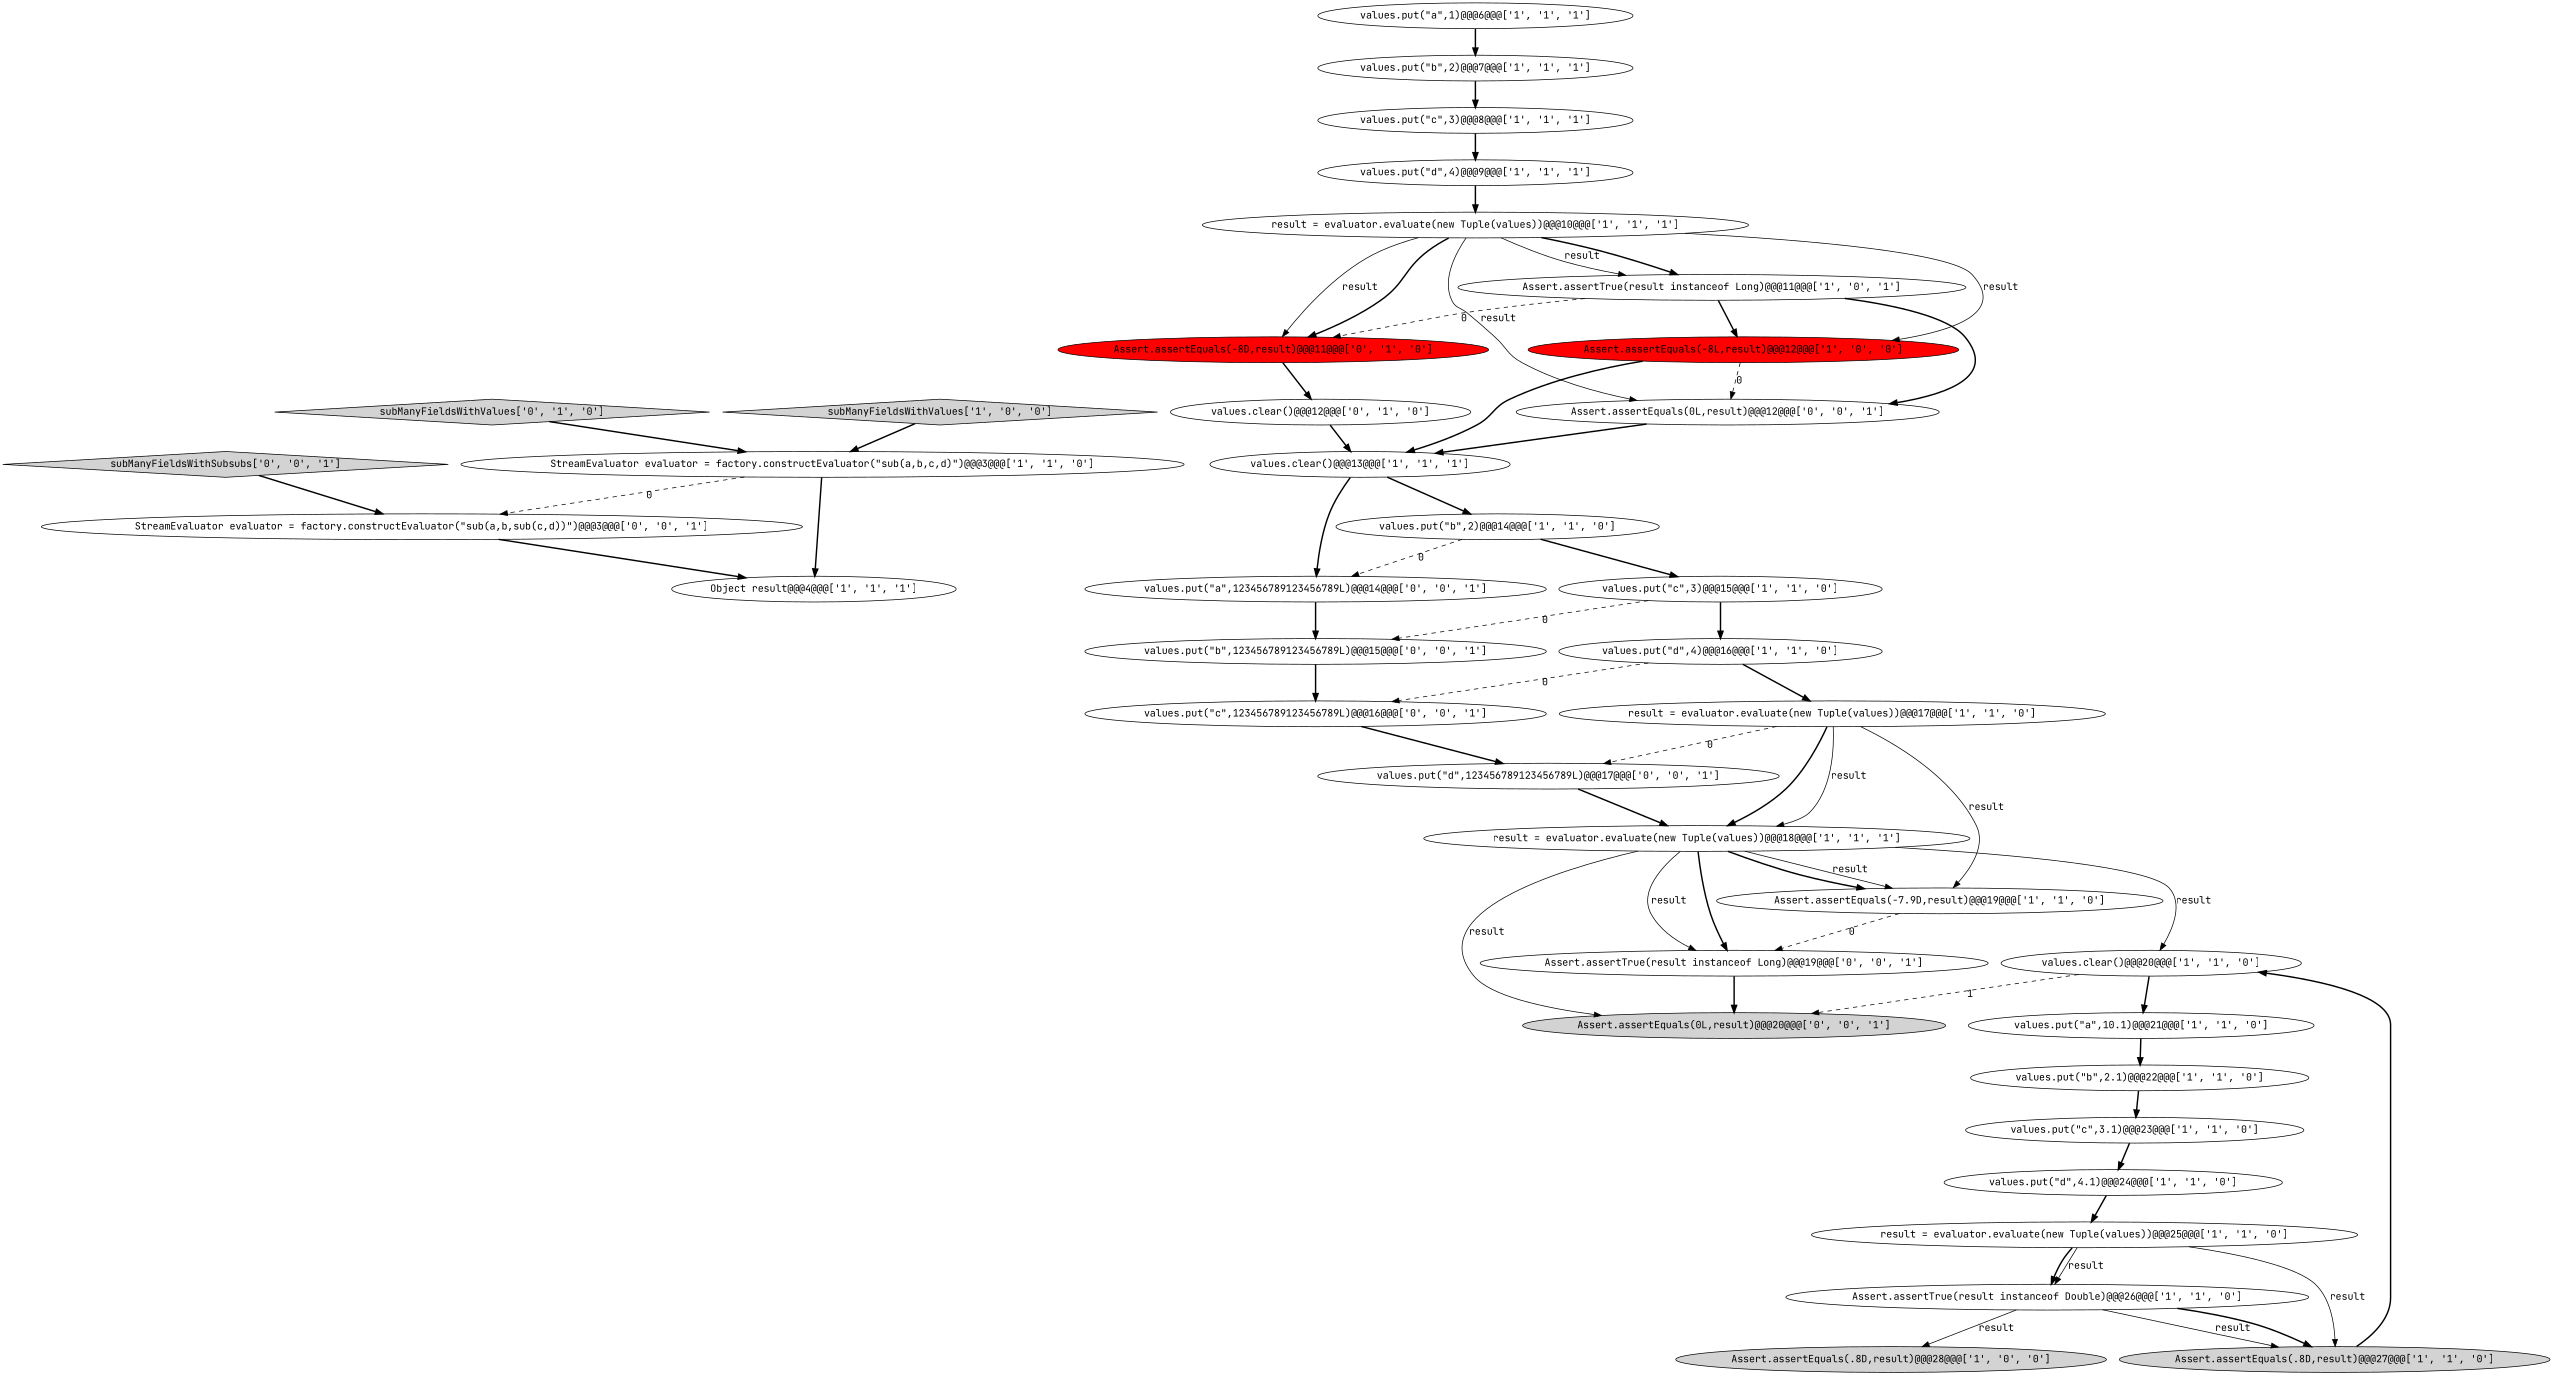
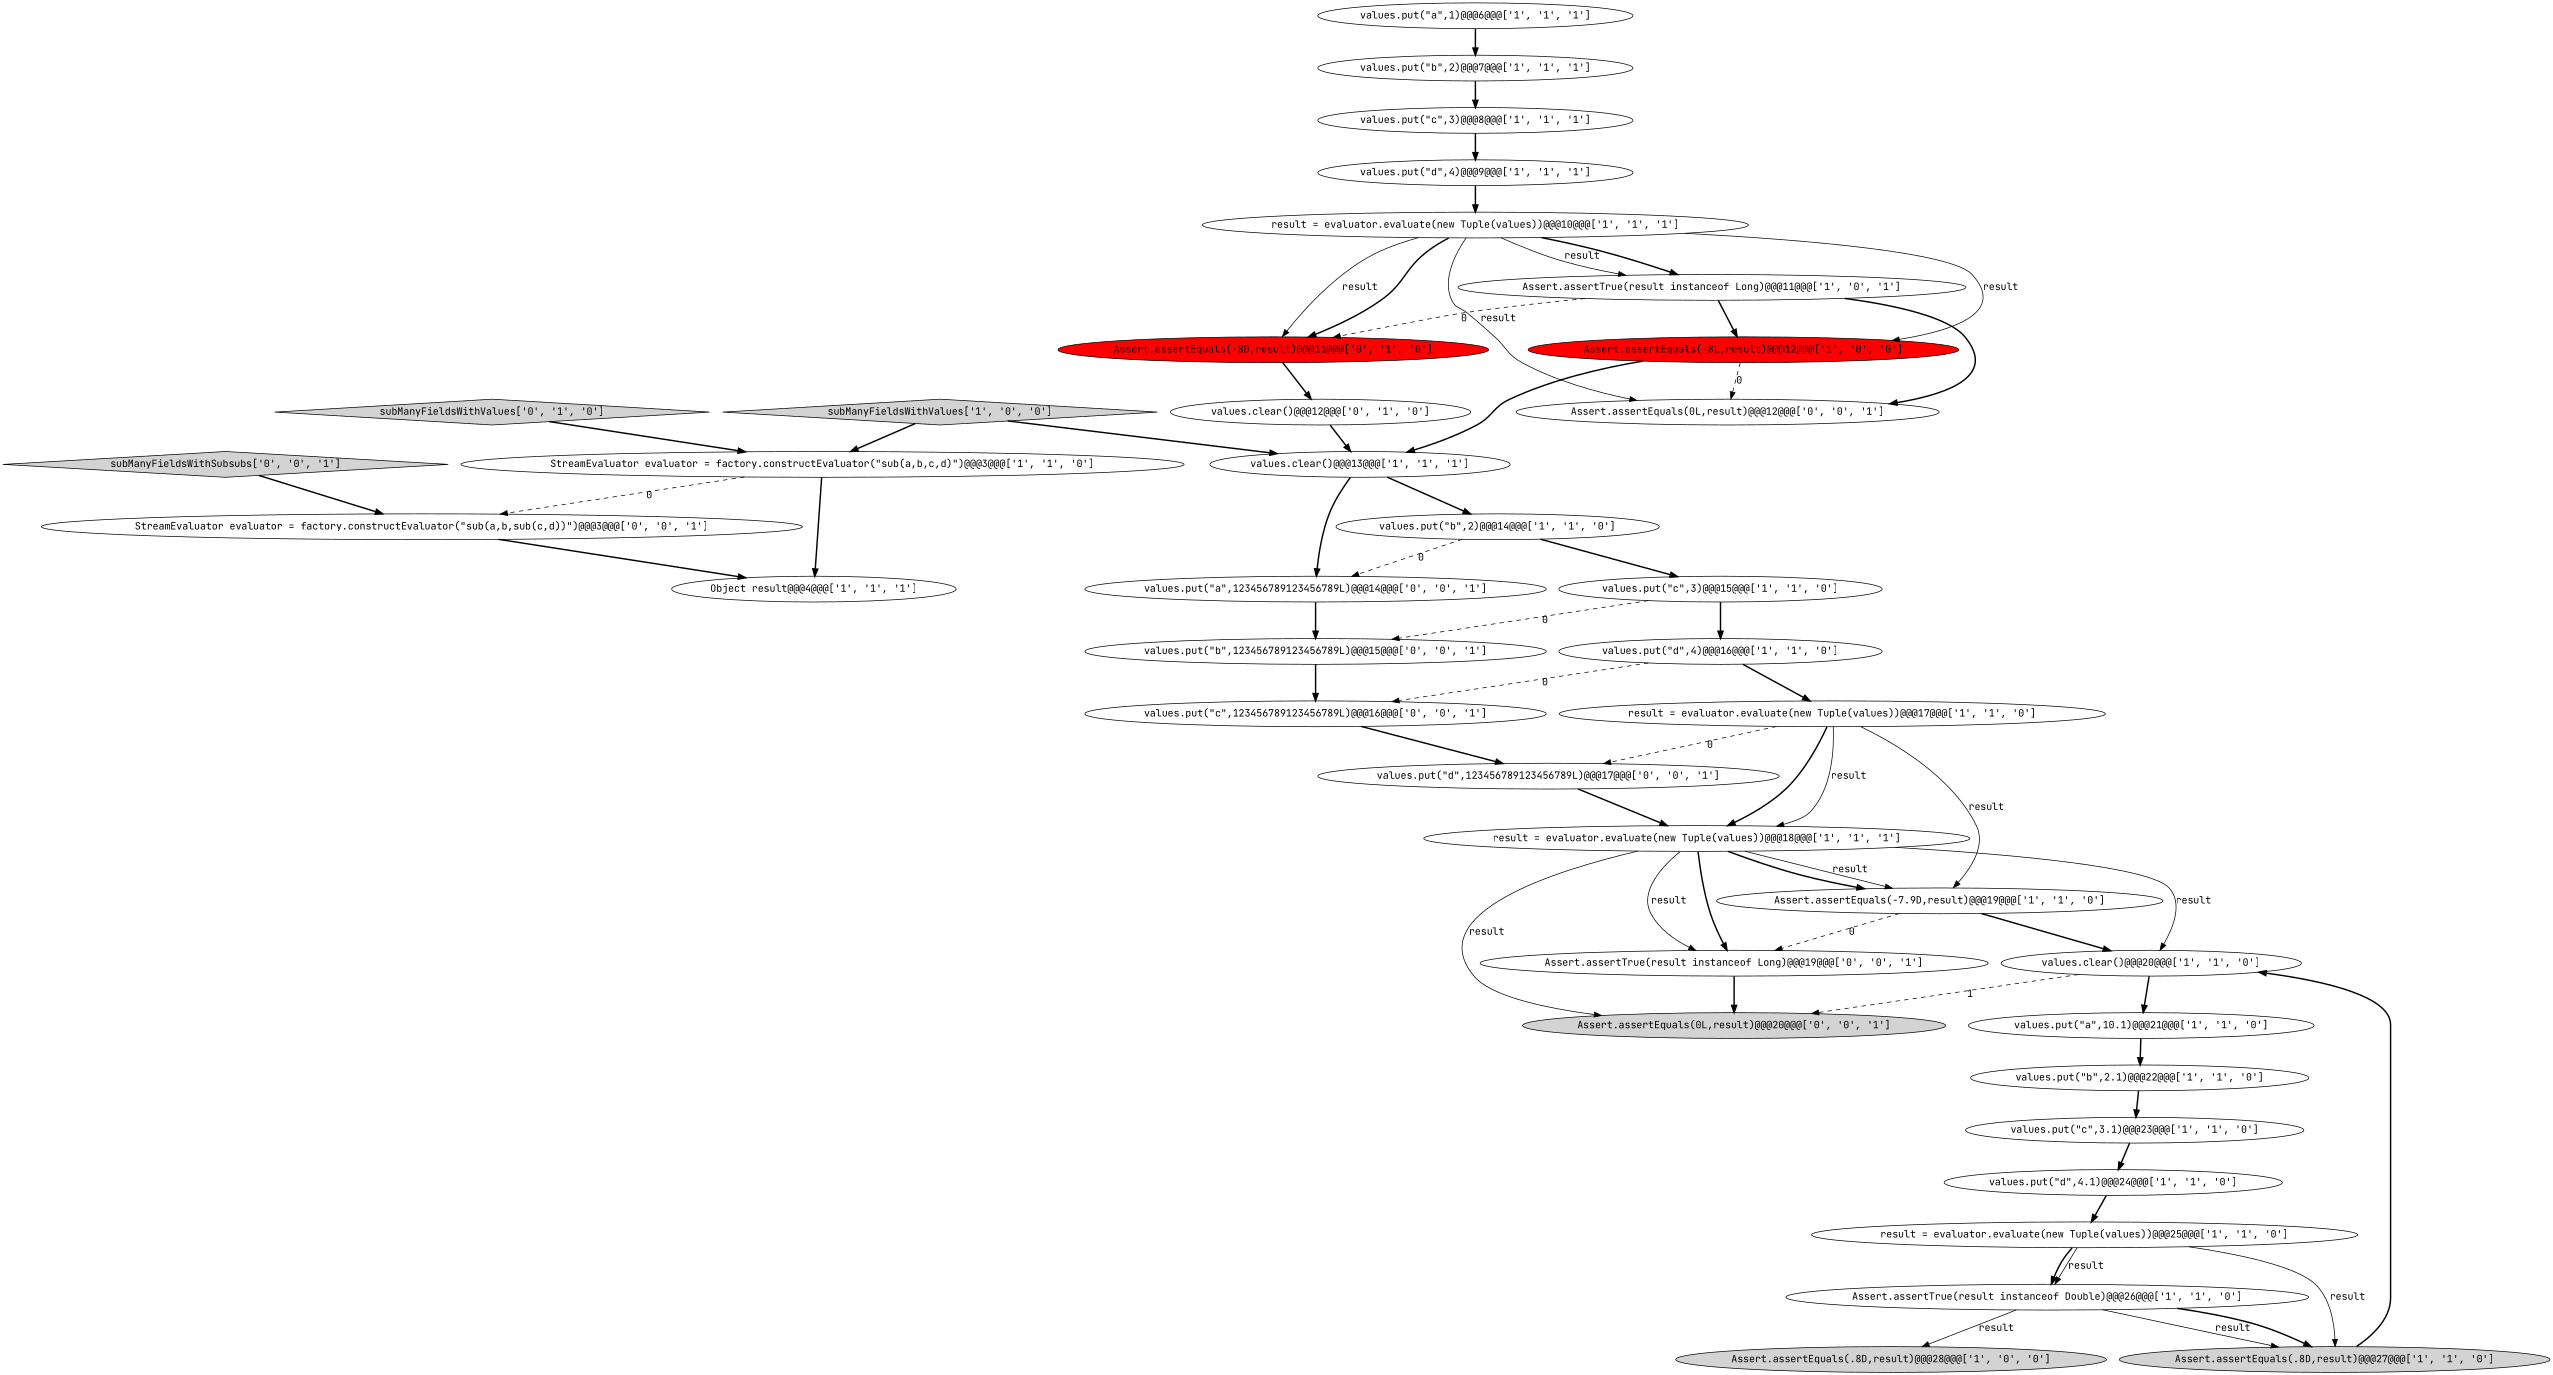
(1545, 438) -> (1139, 437)
none -> (2042, 931)
